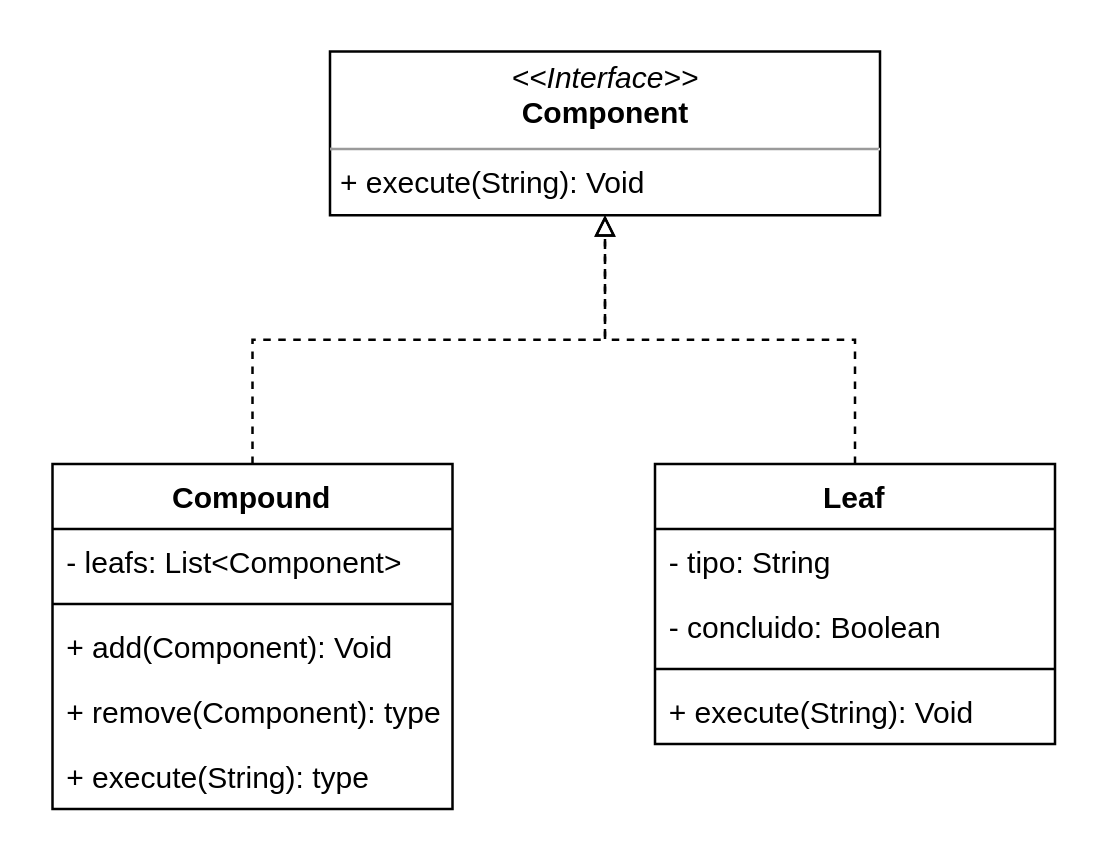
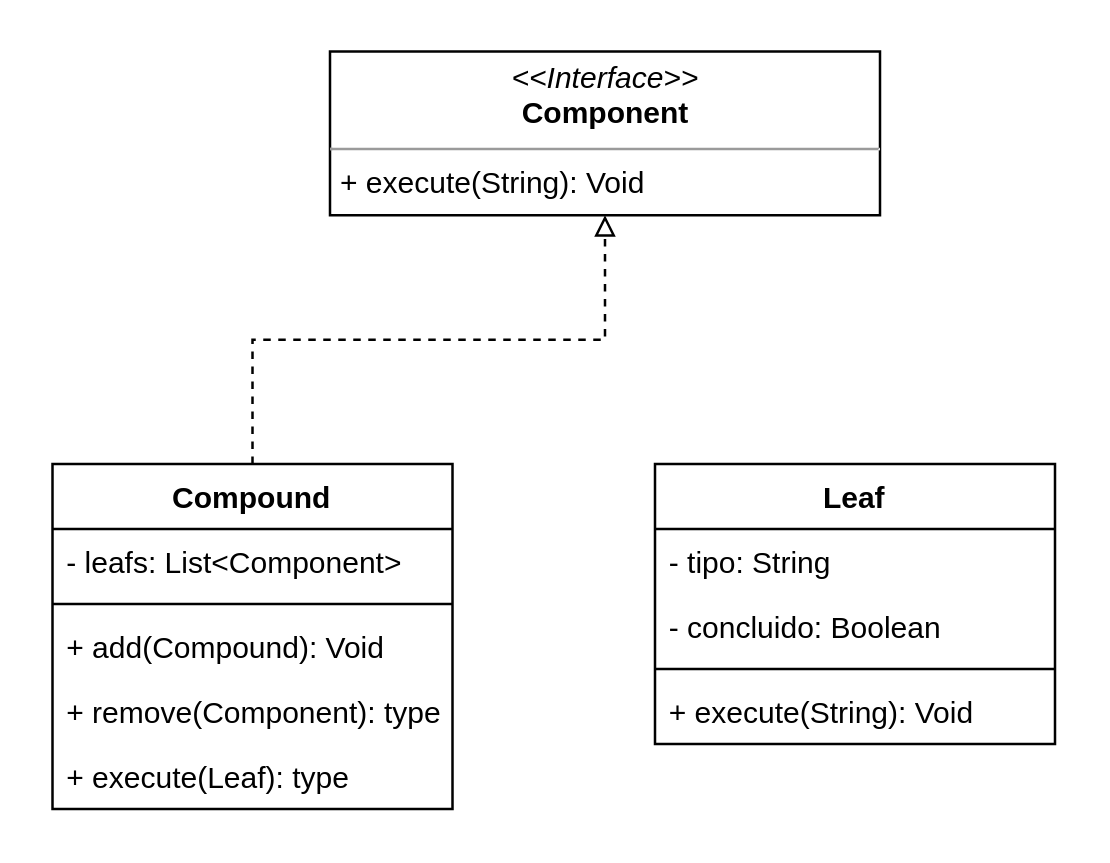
(793, 340) -> none
(235, 648) -> (227, 648)
(244, 778) -> (231, 778)
